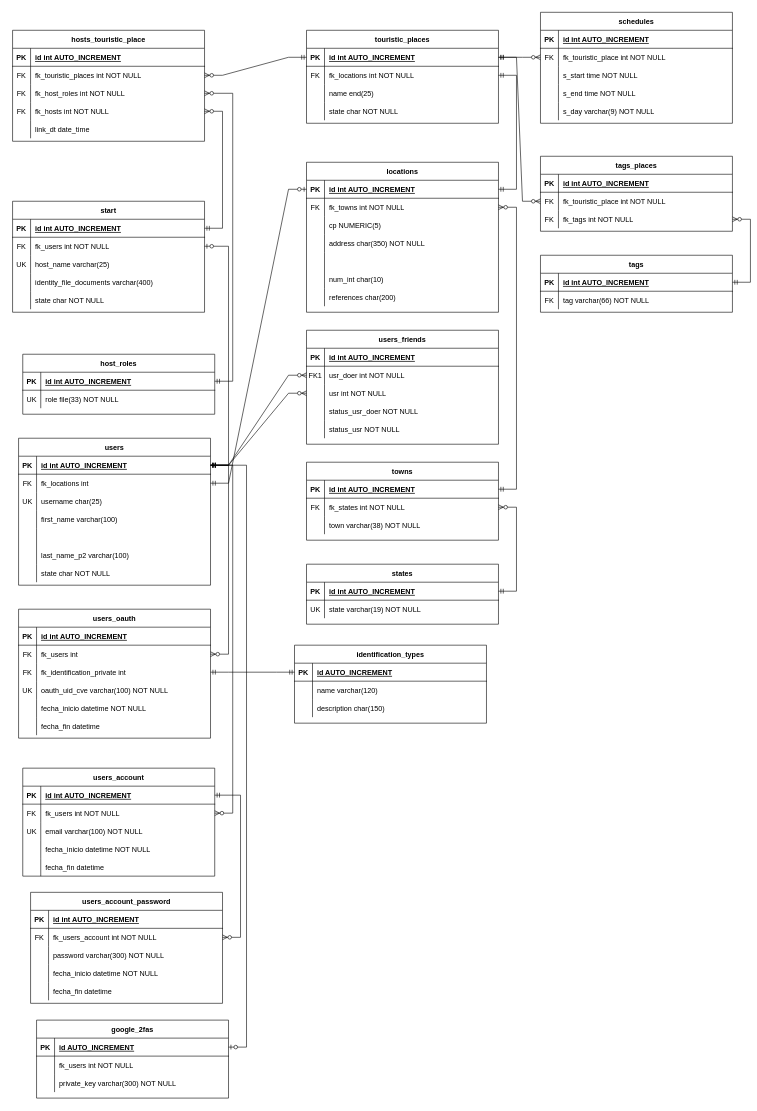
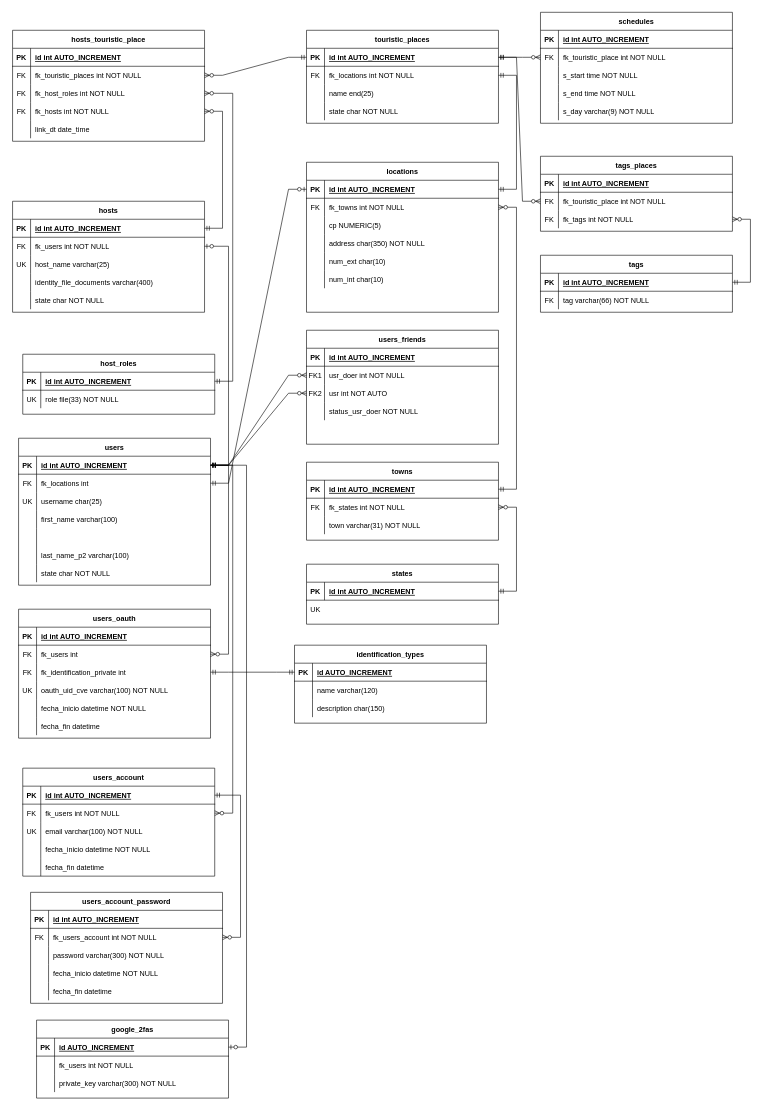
(108, 211) -> (108, 211)
none -> (411, 261)
(411, 297) -> none
none -> (315, 393)
(358, 394) -> (358, 394)
(411, 429) -> none
(376, 526) -> (376, 526)
(411, 609) -> none
